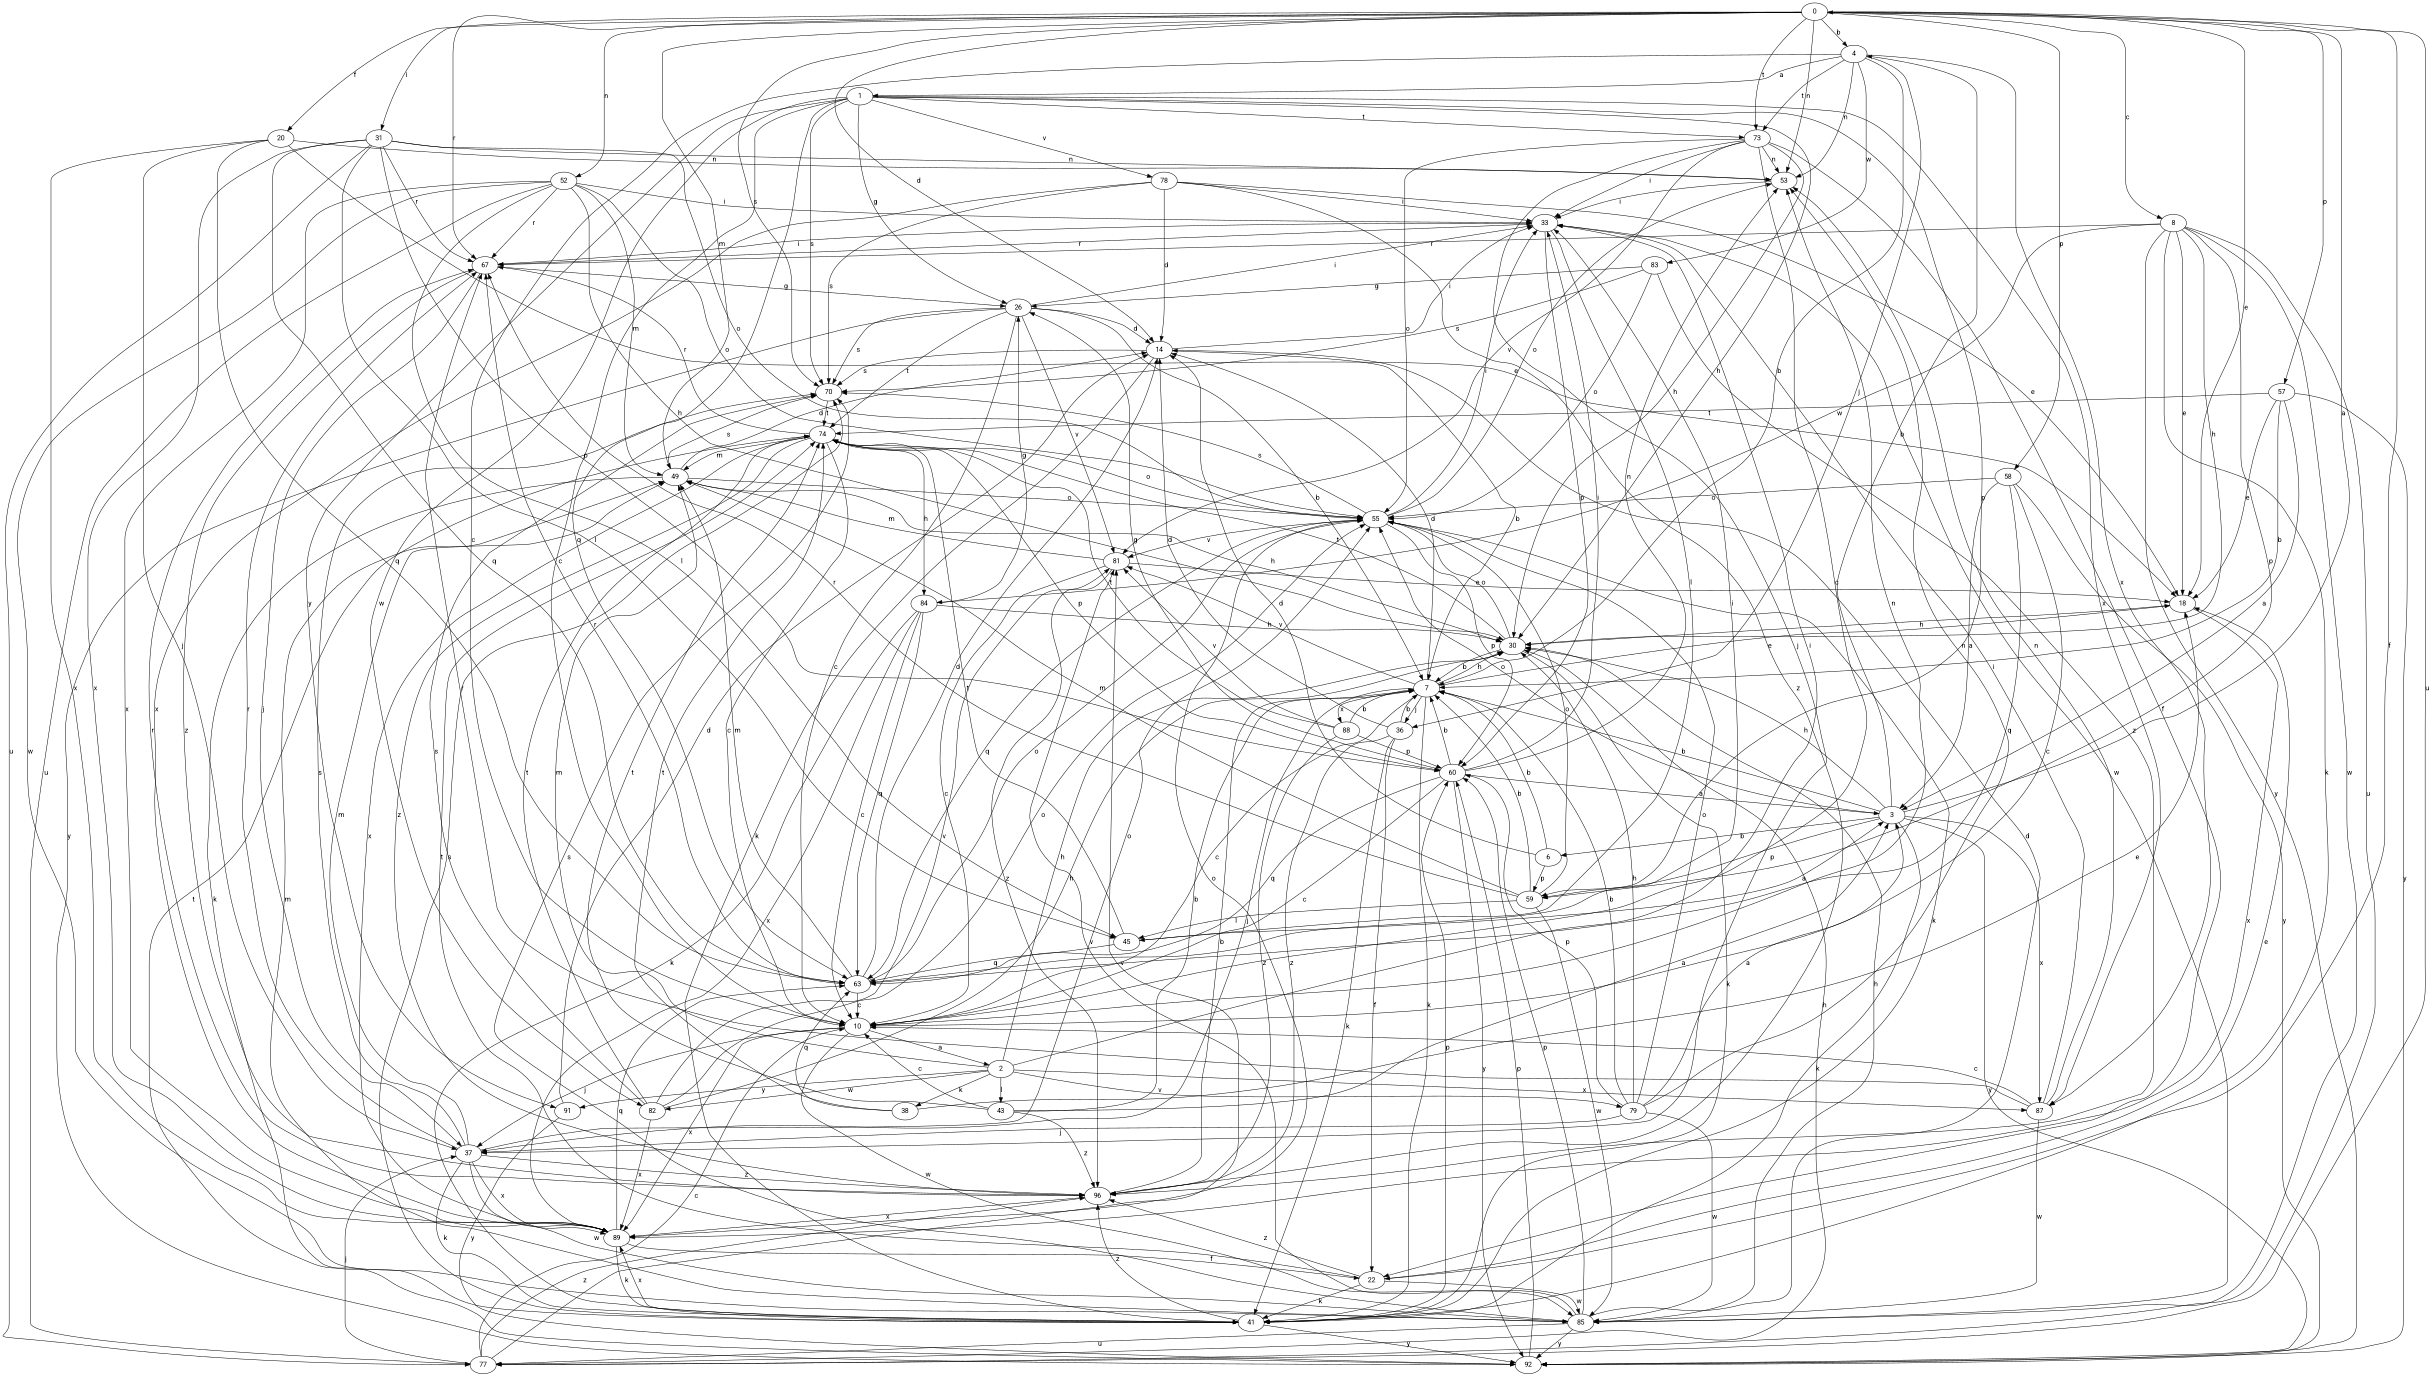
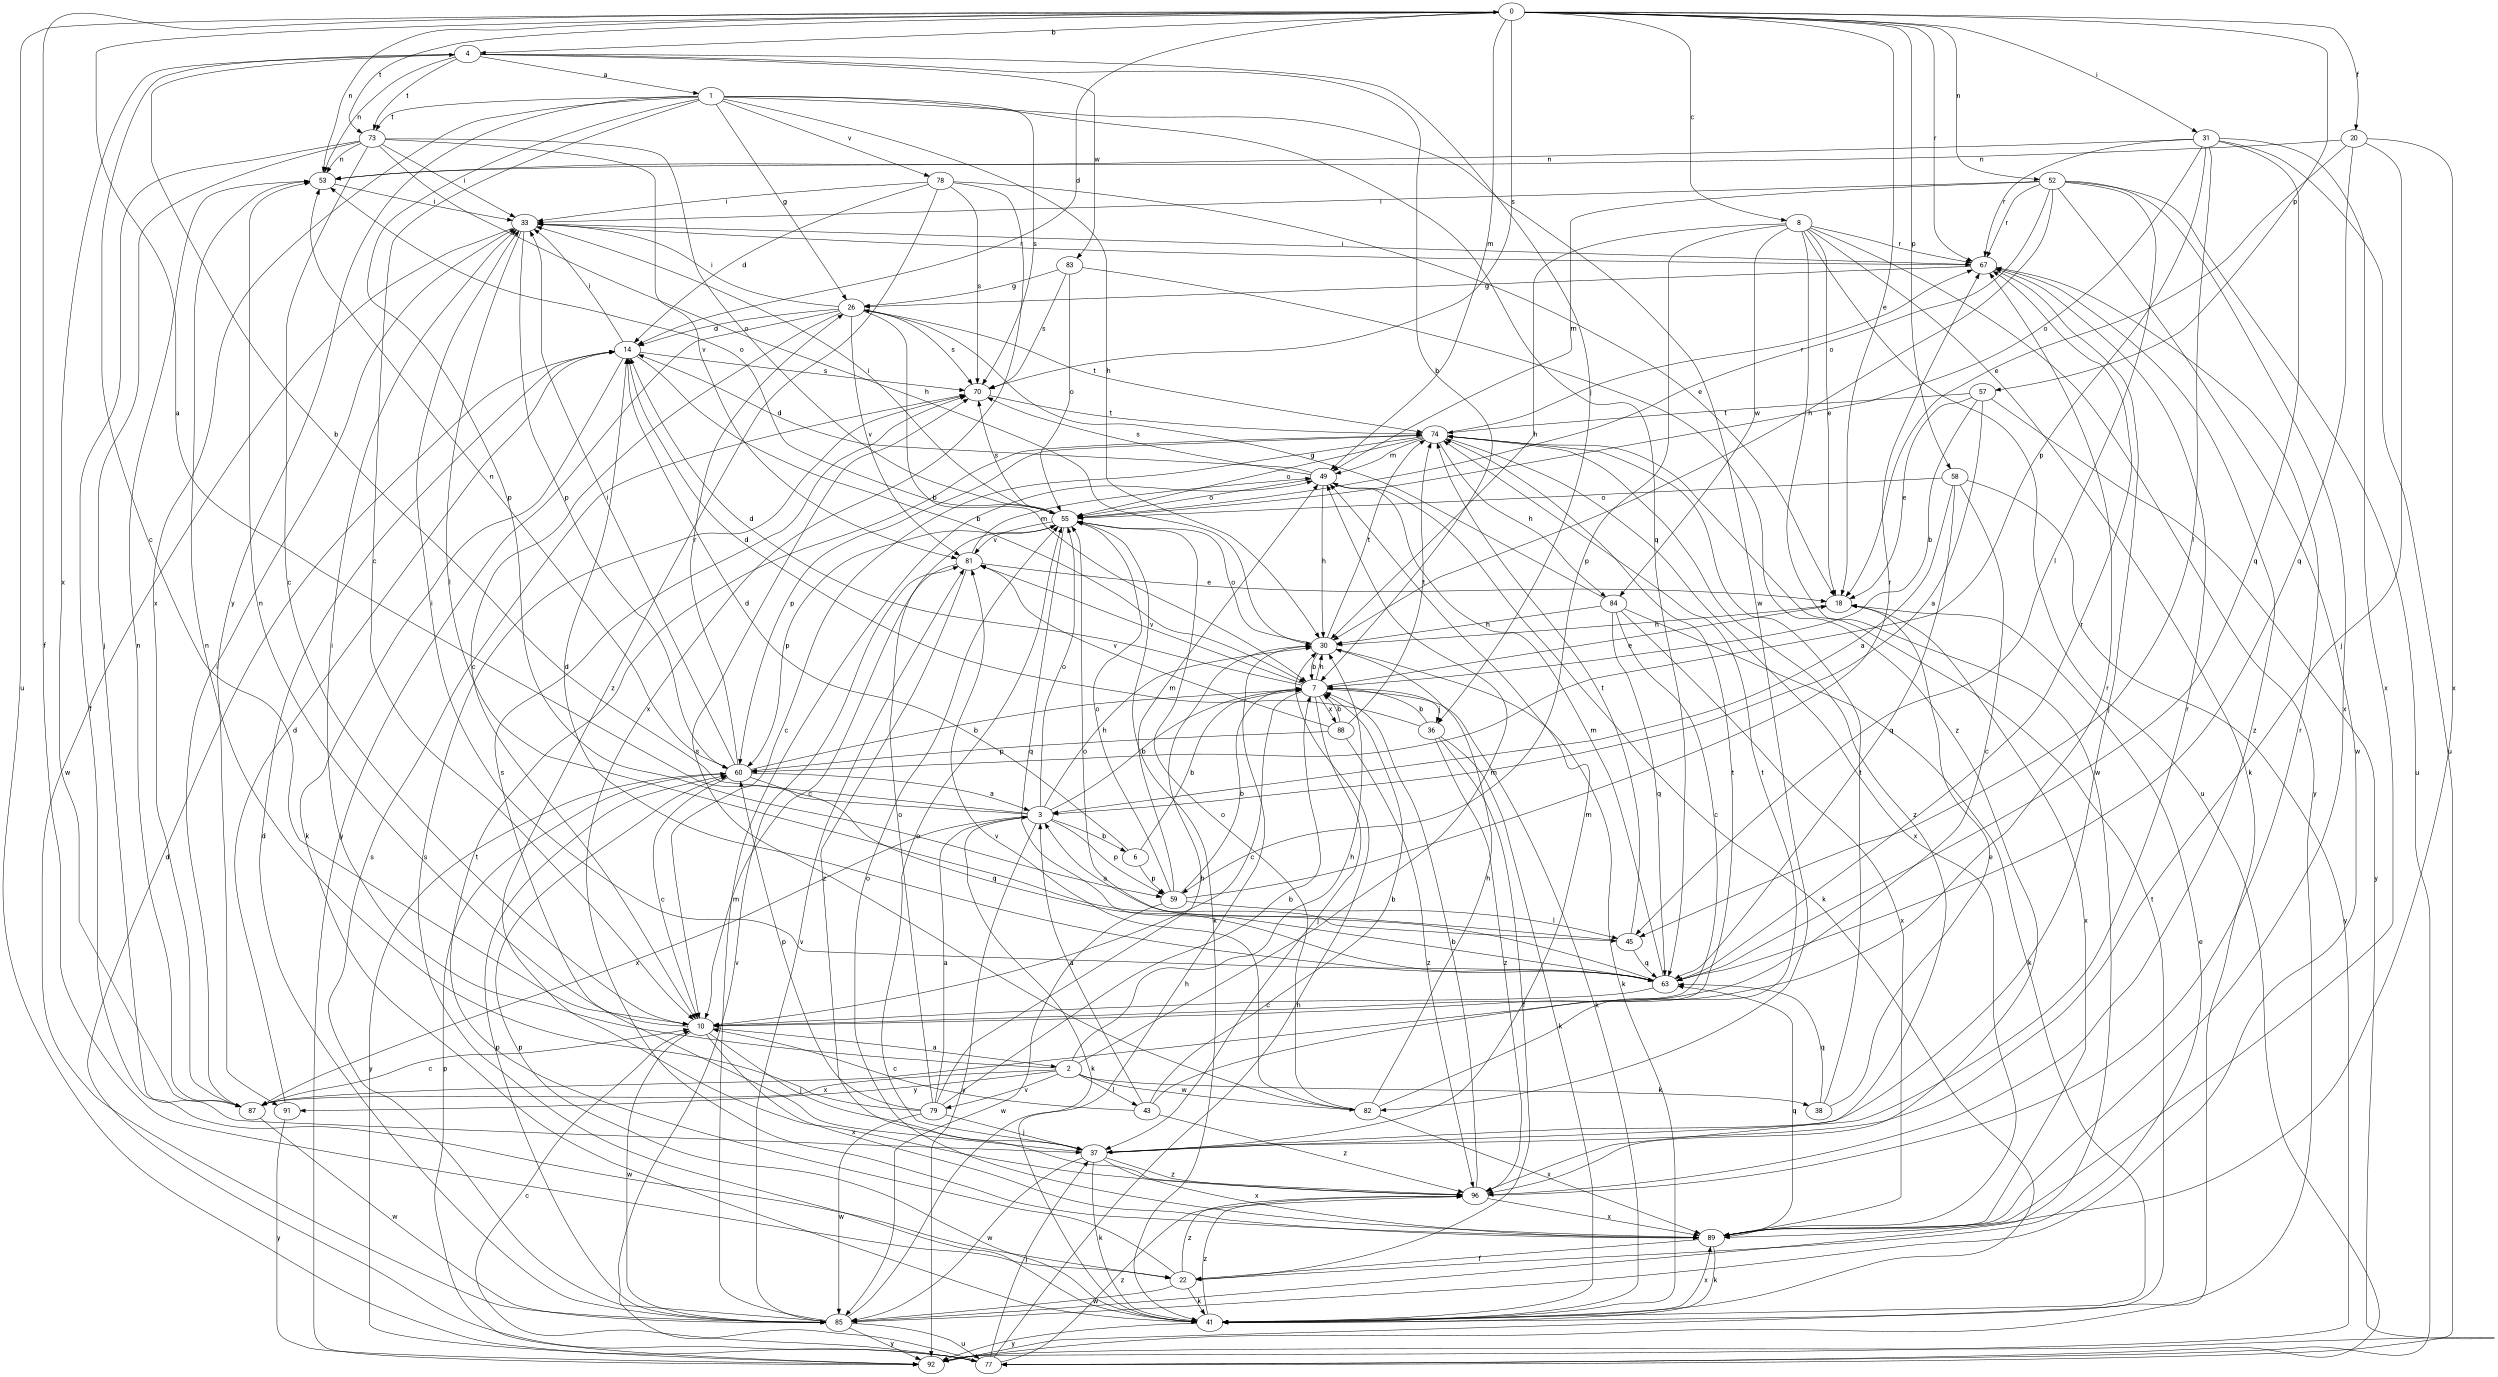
(1136, 540) -> (695, 540)
none -> (98, 1090)
